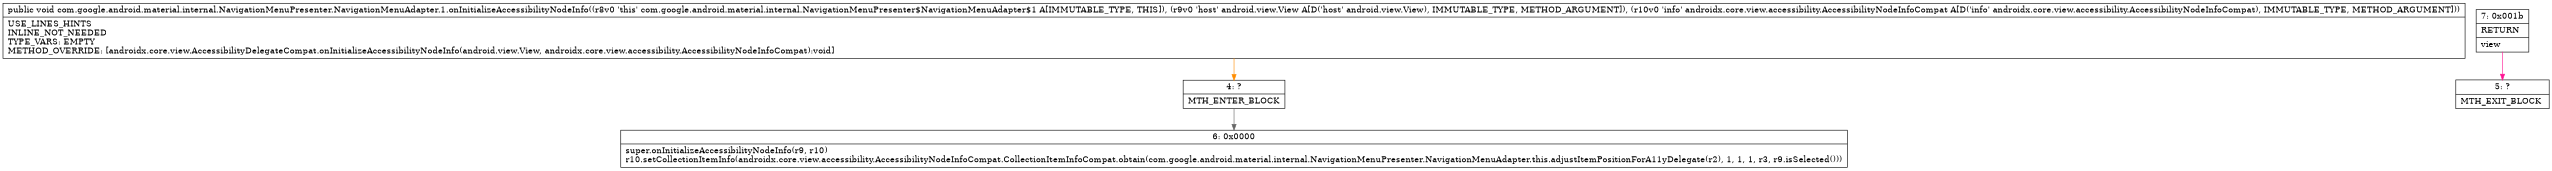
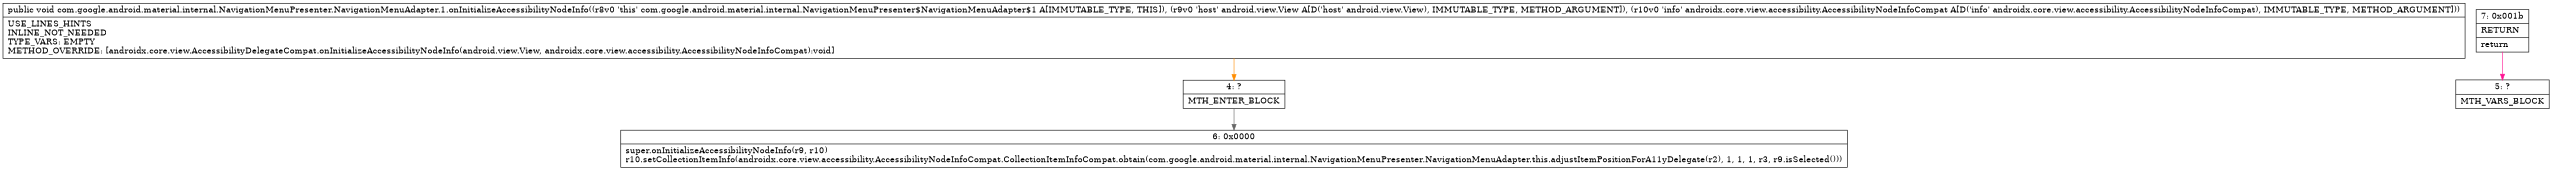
(2491, 45) -> (2495, 45)
(2501, 101) -> (2502, 101)
